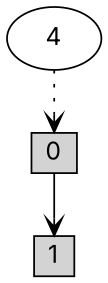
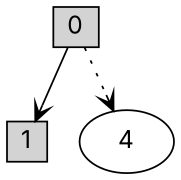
(54, 92) -> (95, 71)
